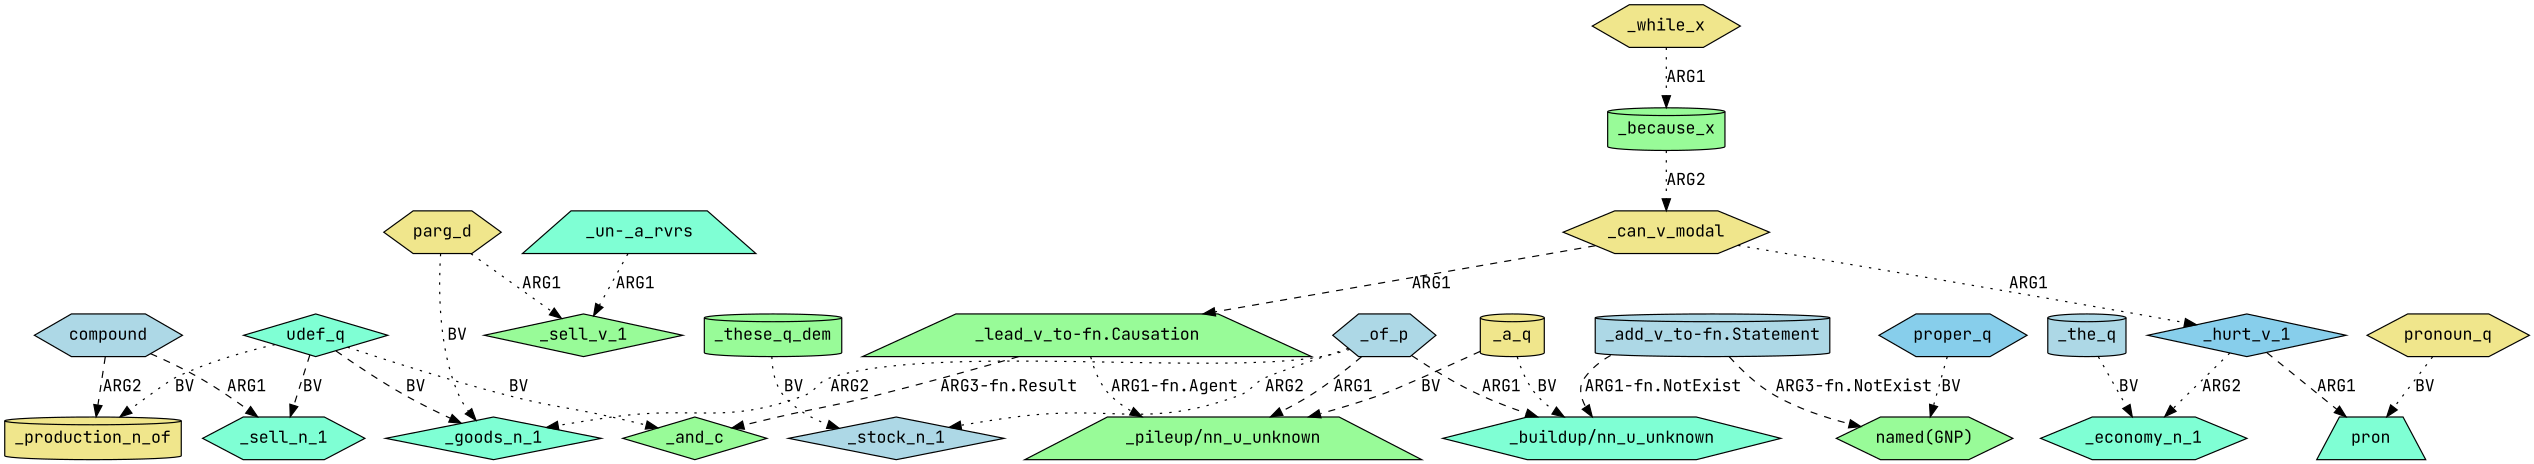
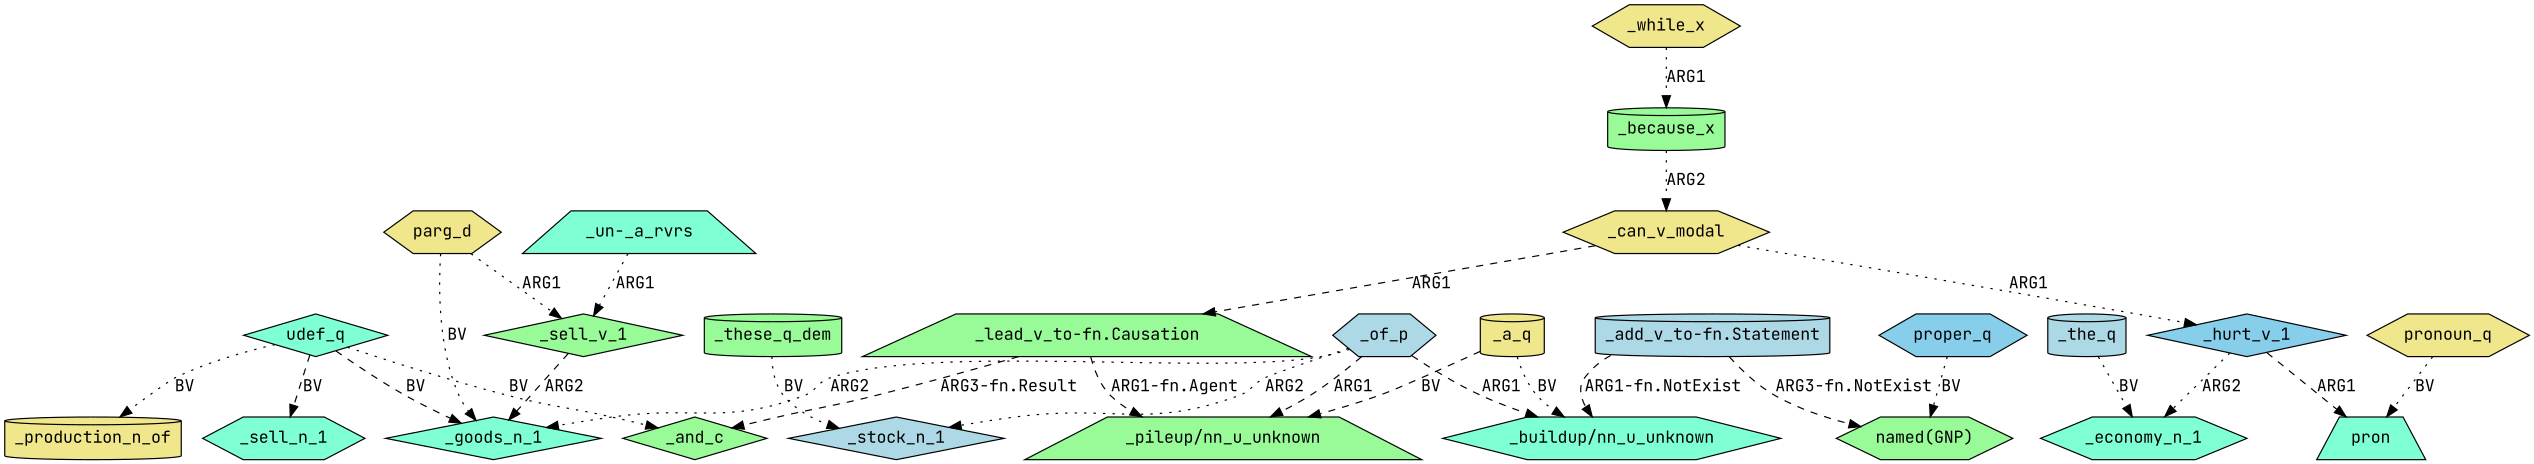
(108, 335) -> none
none -> (542, 382)
(1105, 389) -> (1105, 389)
